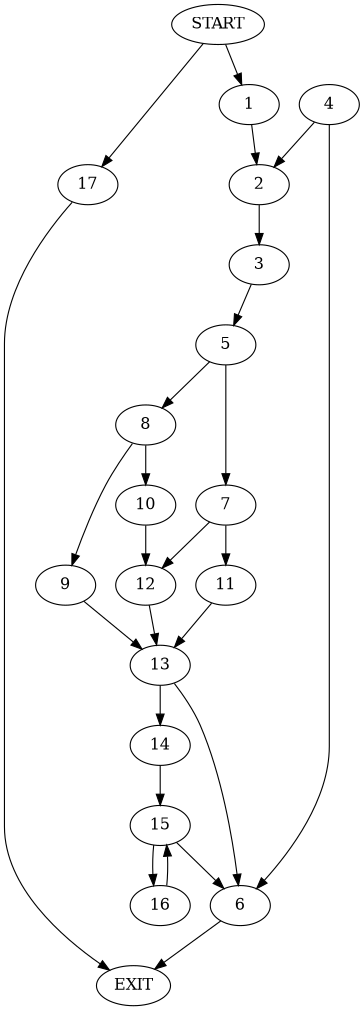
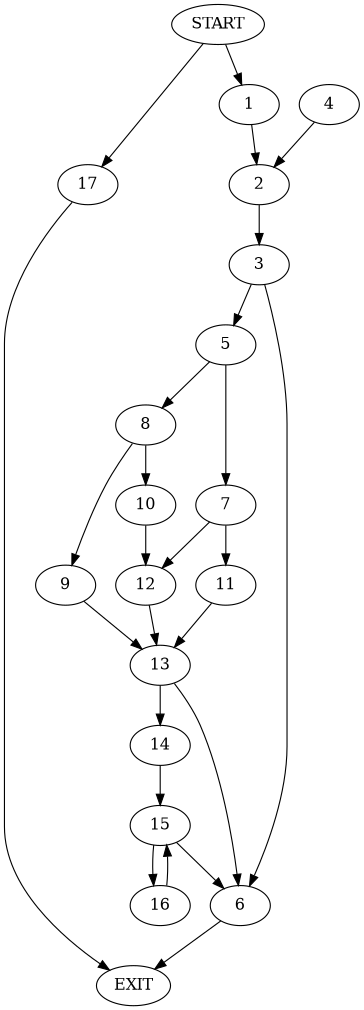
(329, 512) -> (287, 581)
